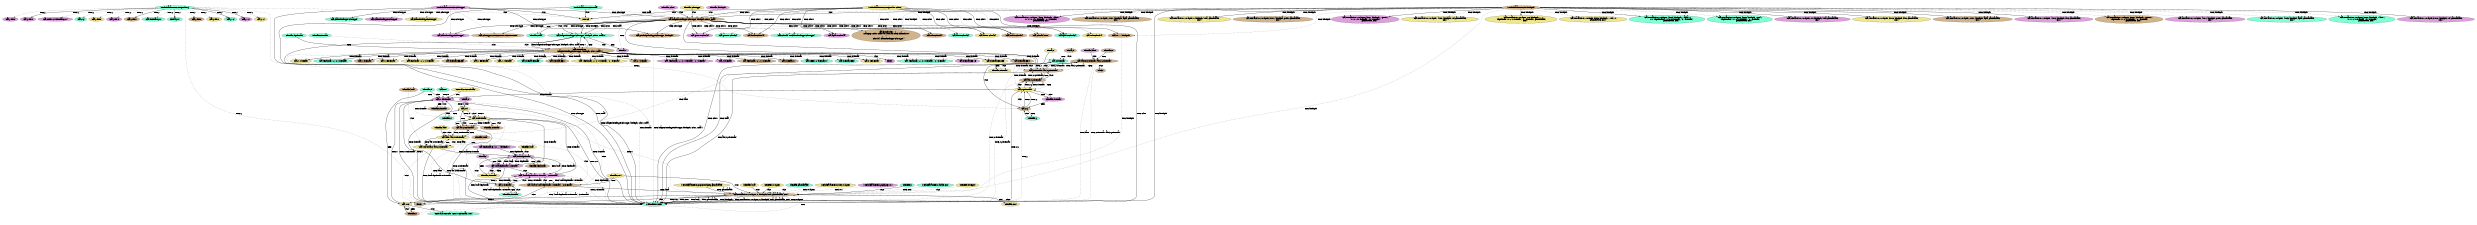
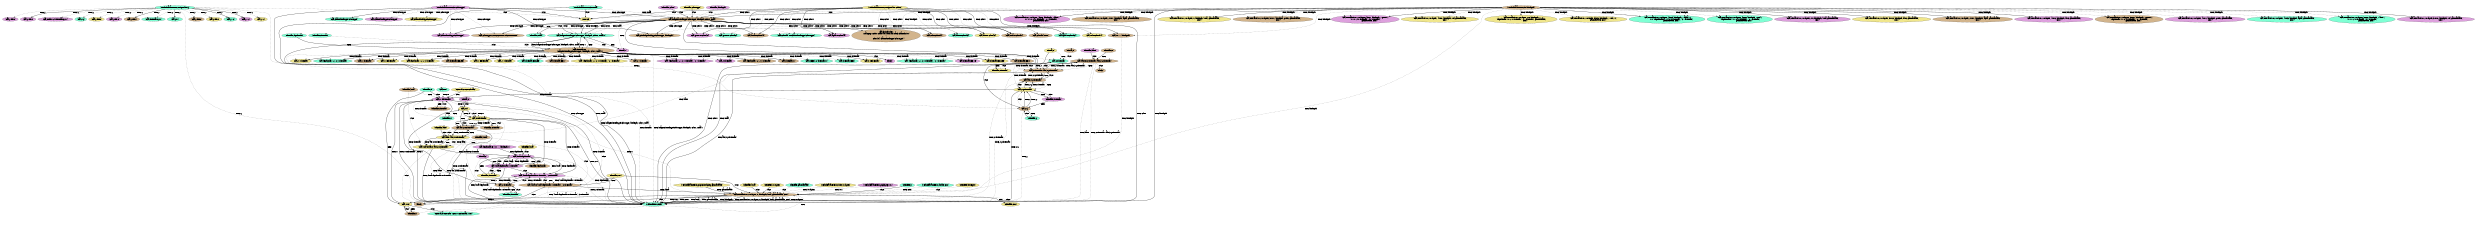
(175, 19) -> (175, 19)
